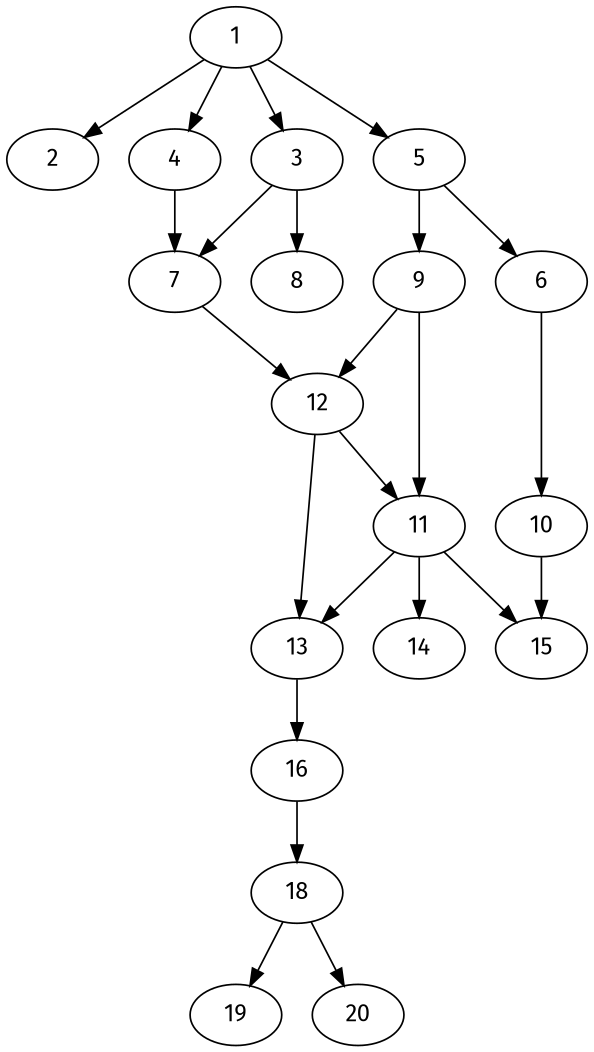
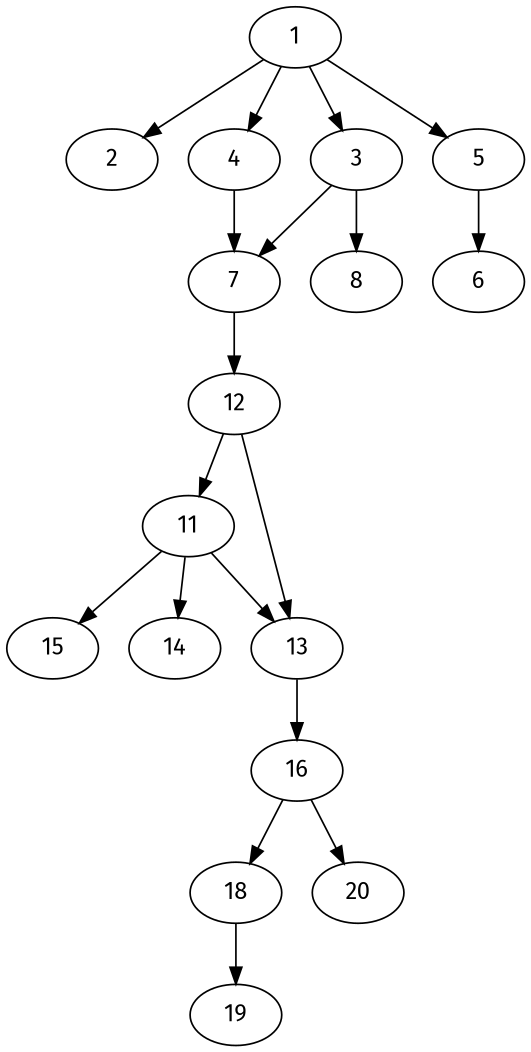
(419, 282) -> none
(541, 526) -> none
(324, 946) -> (324, 824)
